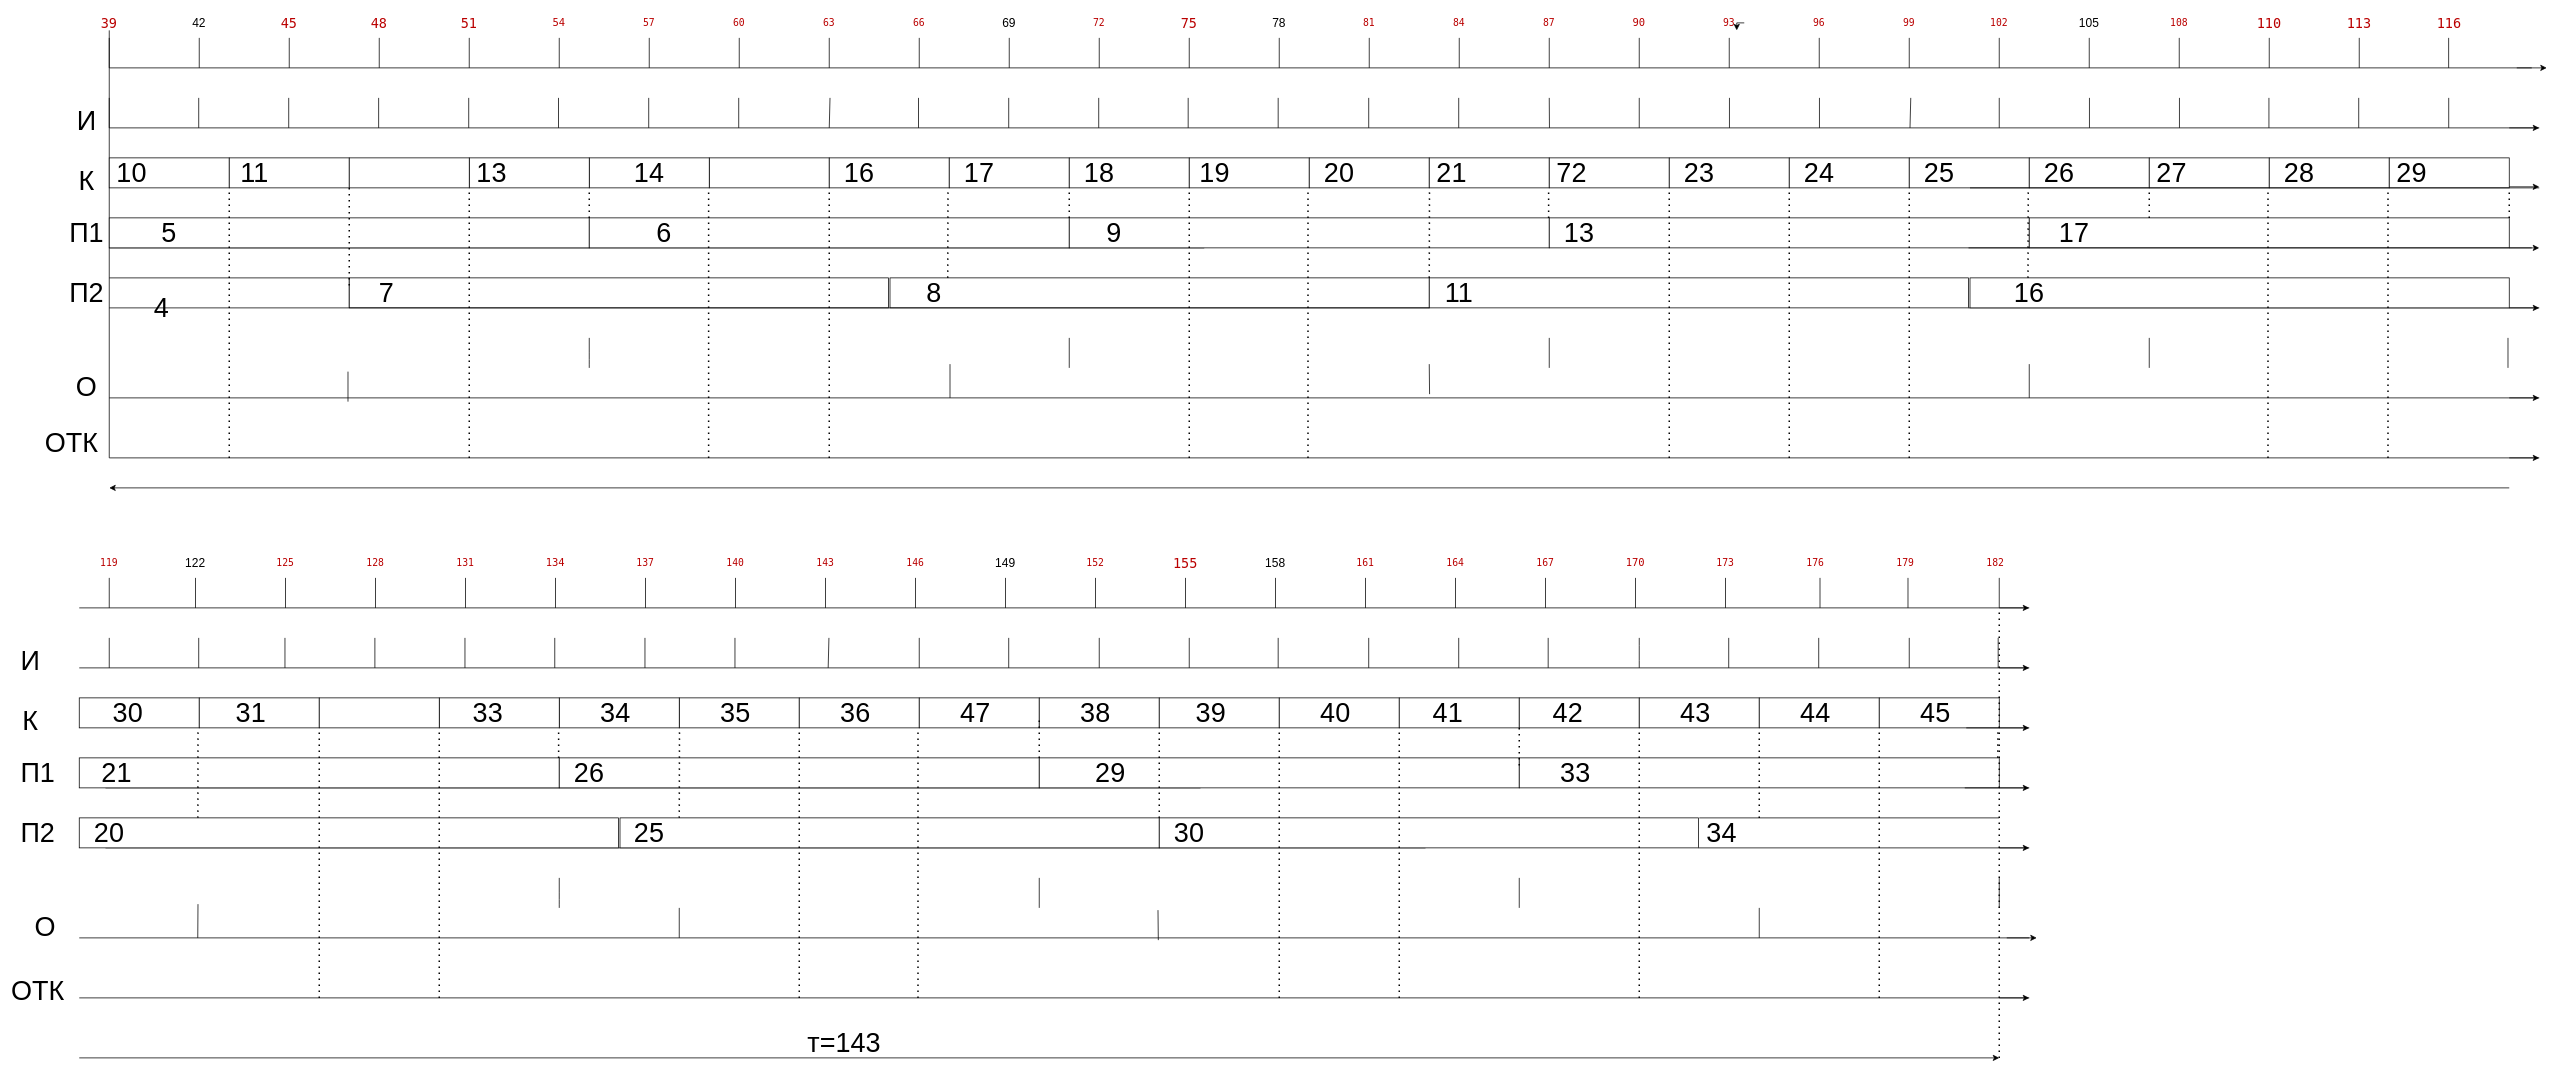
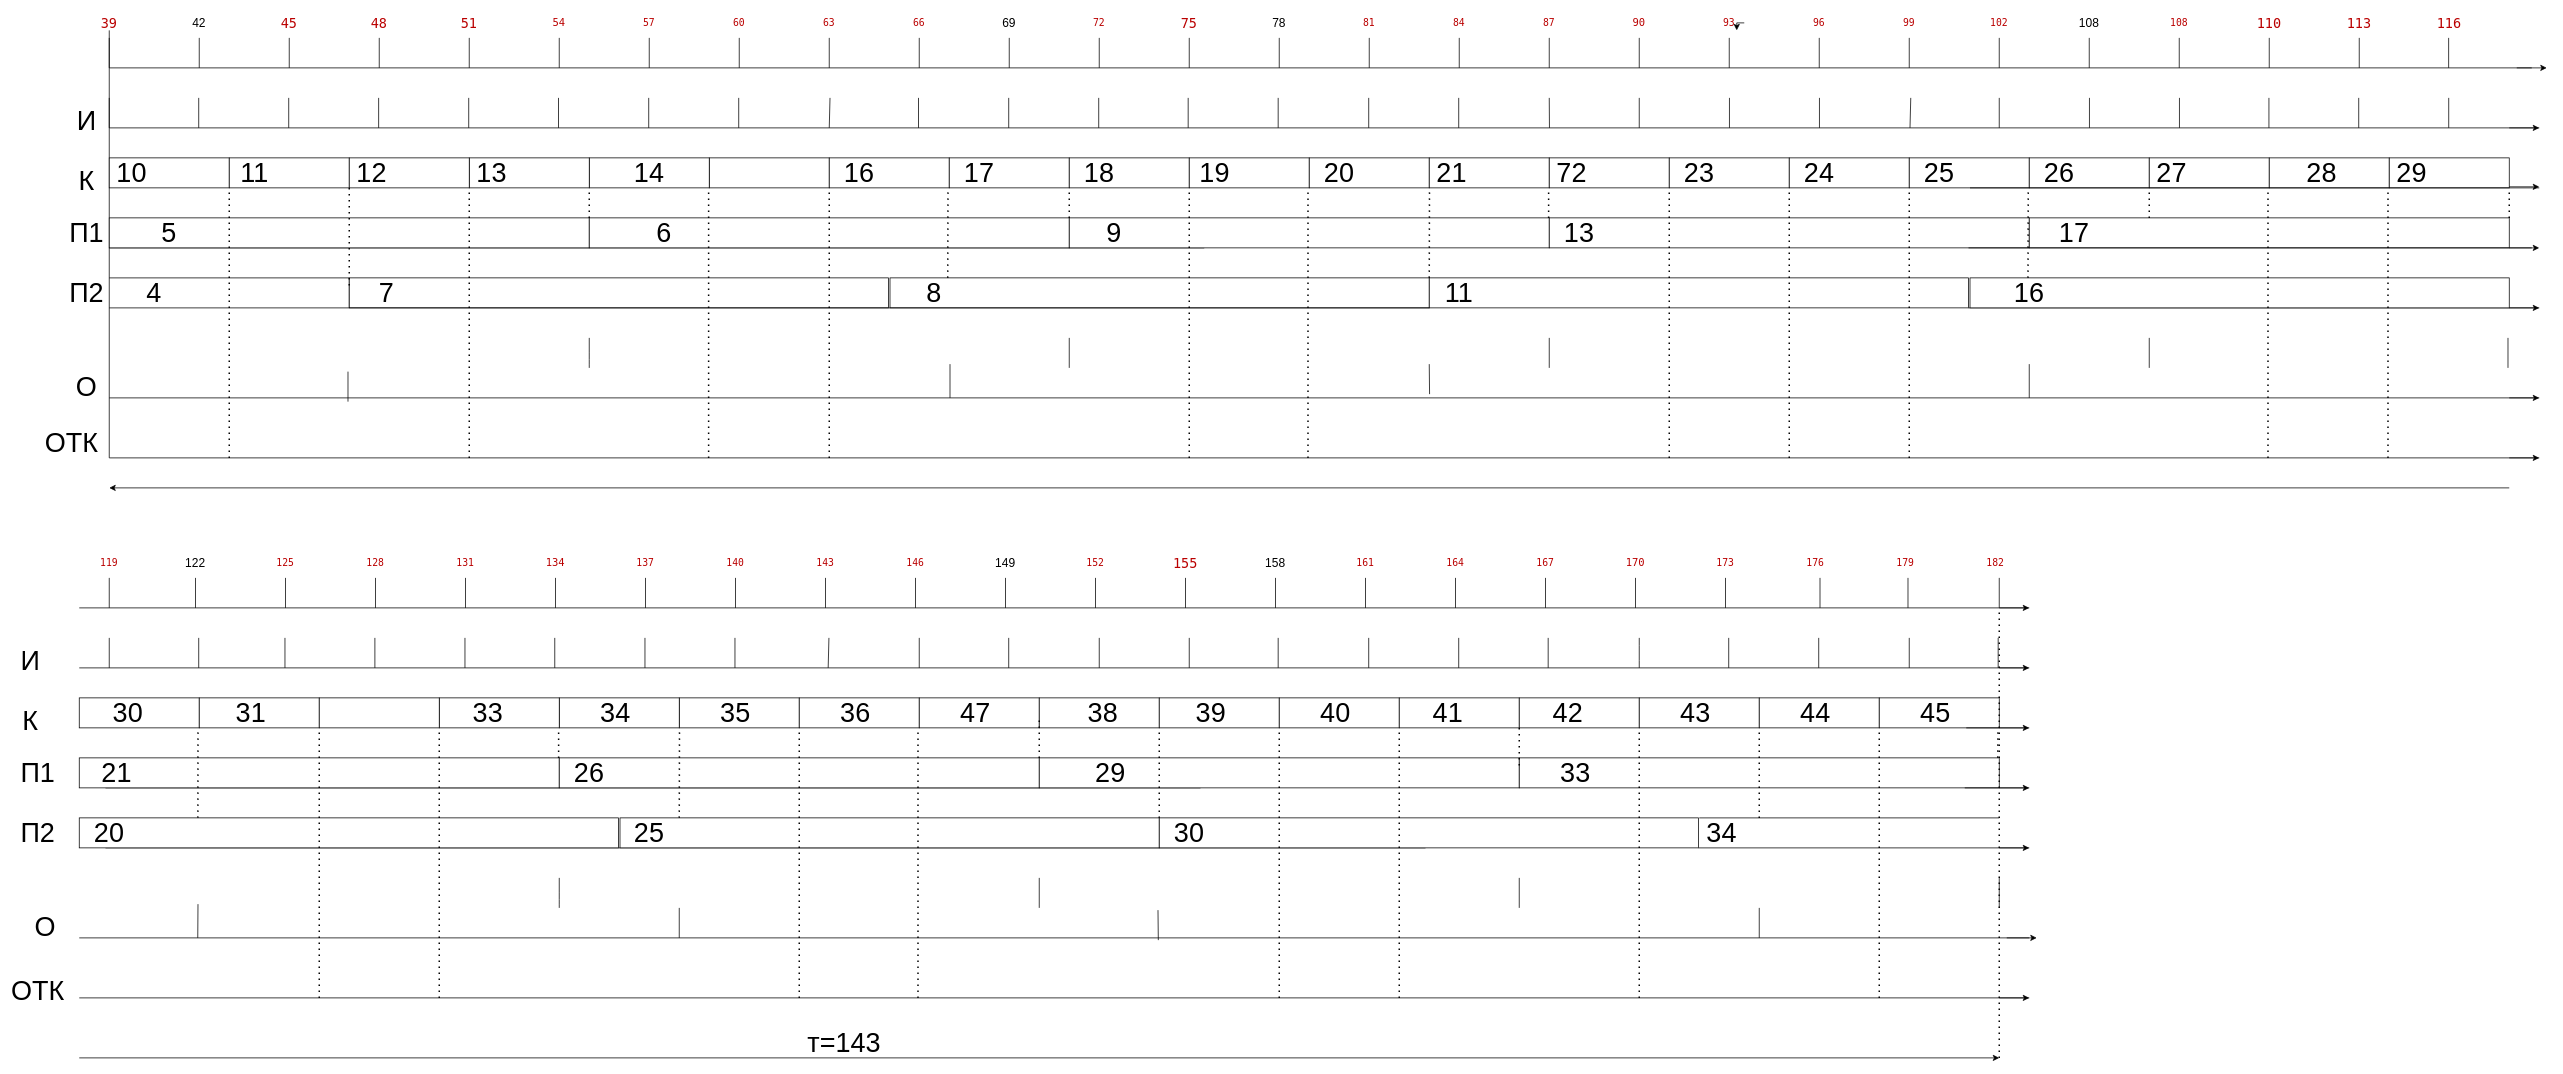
(2089, 23) -> (2089, 23)
none -> (372, 173)
(2299, 173) -> (2322, 173)
(162, 308) -> (154, 293)
(1095, 713) -> (1103, 713)
